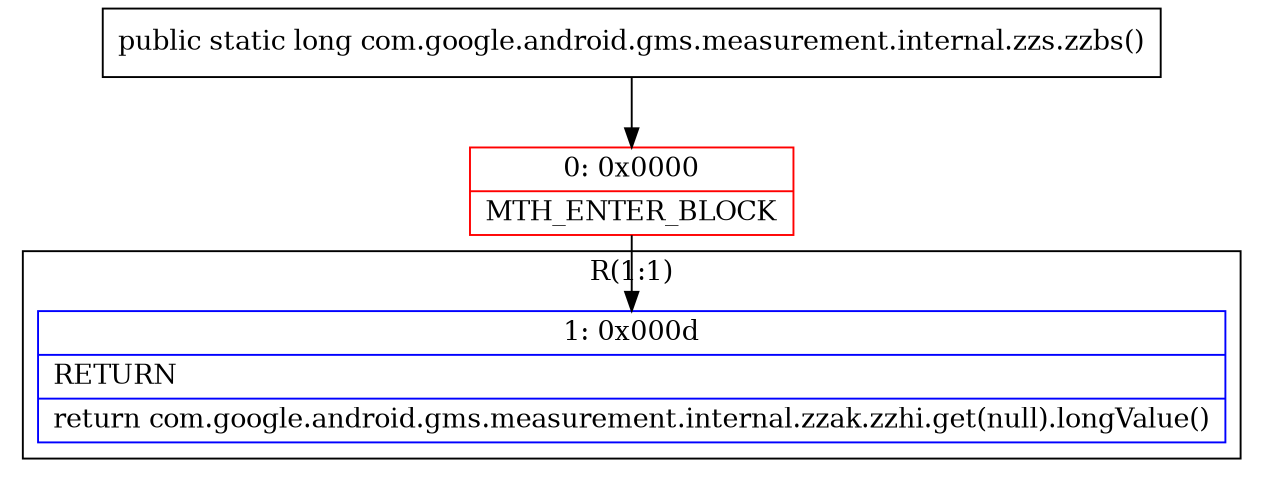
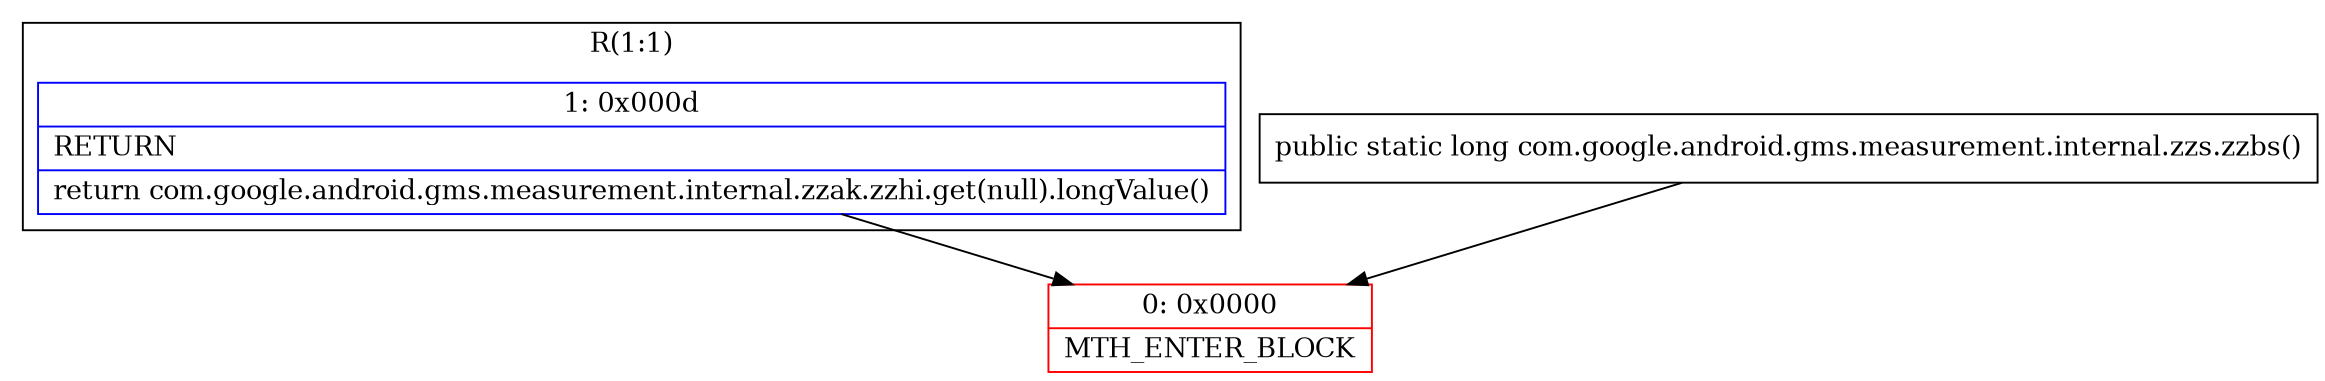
(632, 263) -> (947, 246)
